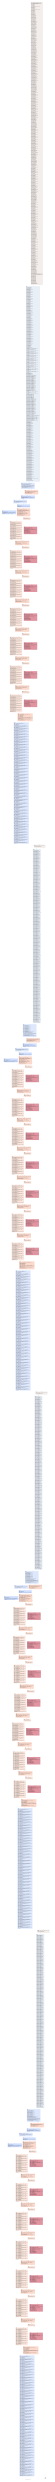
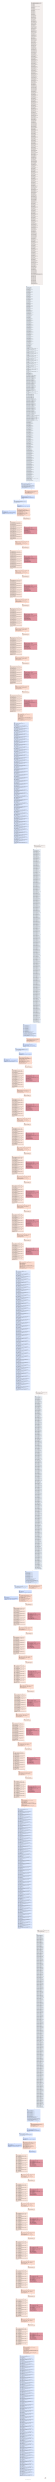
(33, 2152) -> (33, 2152)
